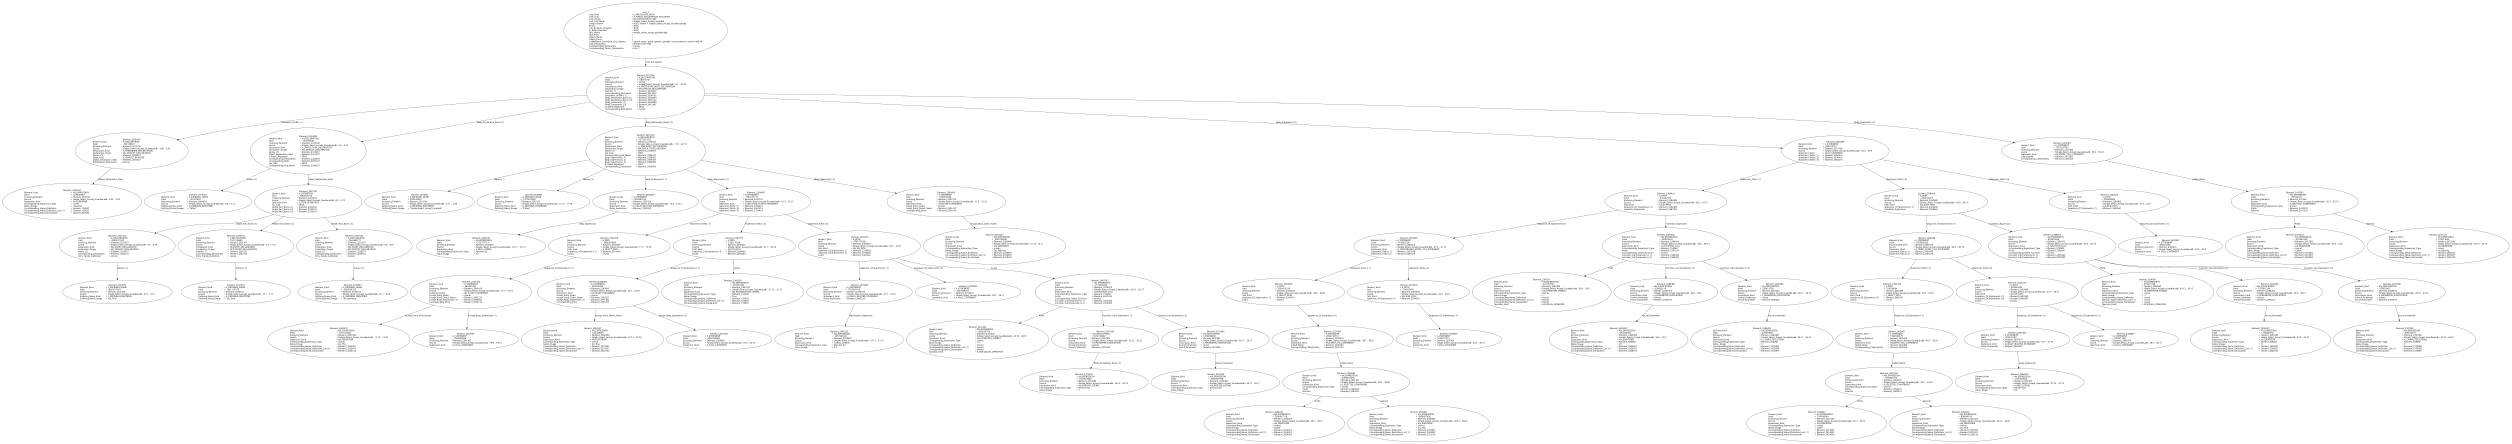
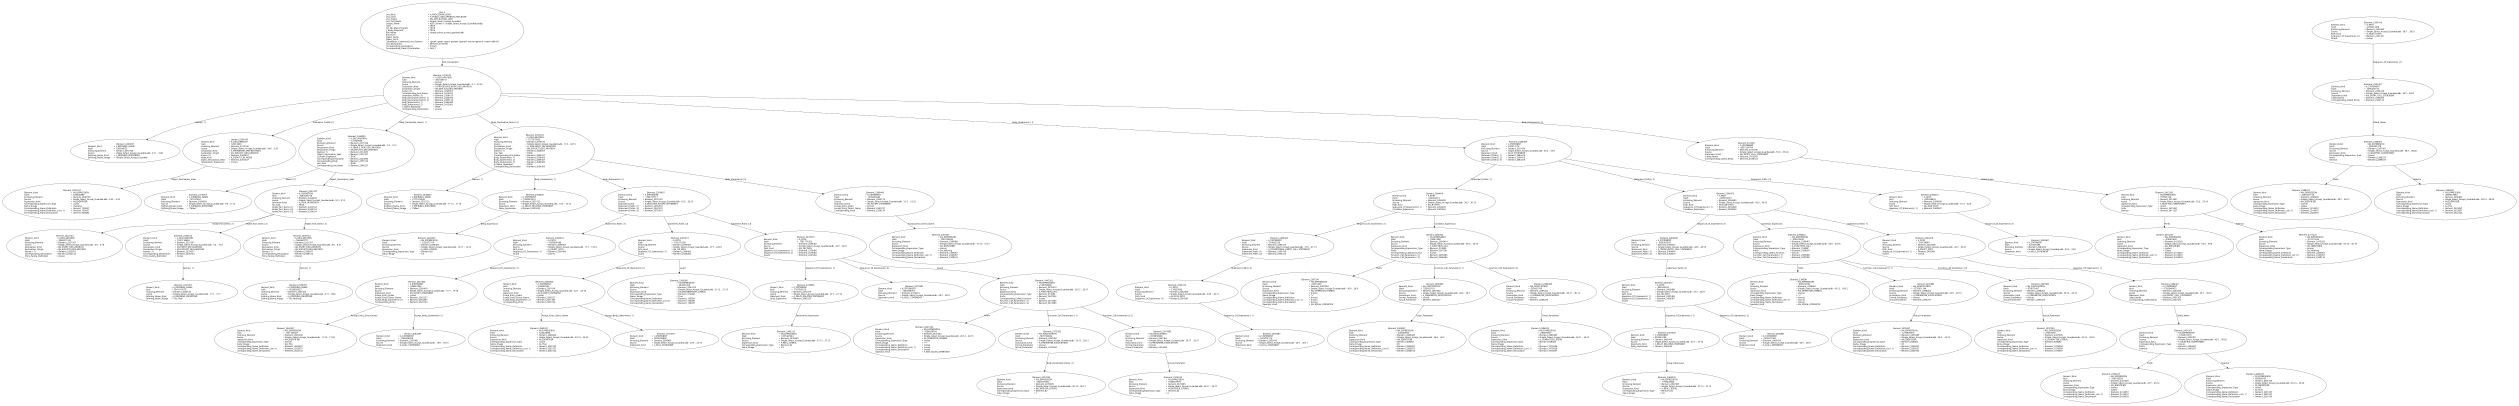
(519, 173) -> (264, 109)
(1910, 268) -> (1831, 221)
(1347, 269) -> none
(117, 292) -> none
(2121, 300) -> (1773, 300)
